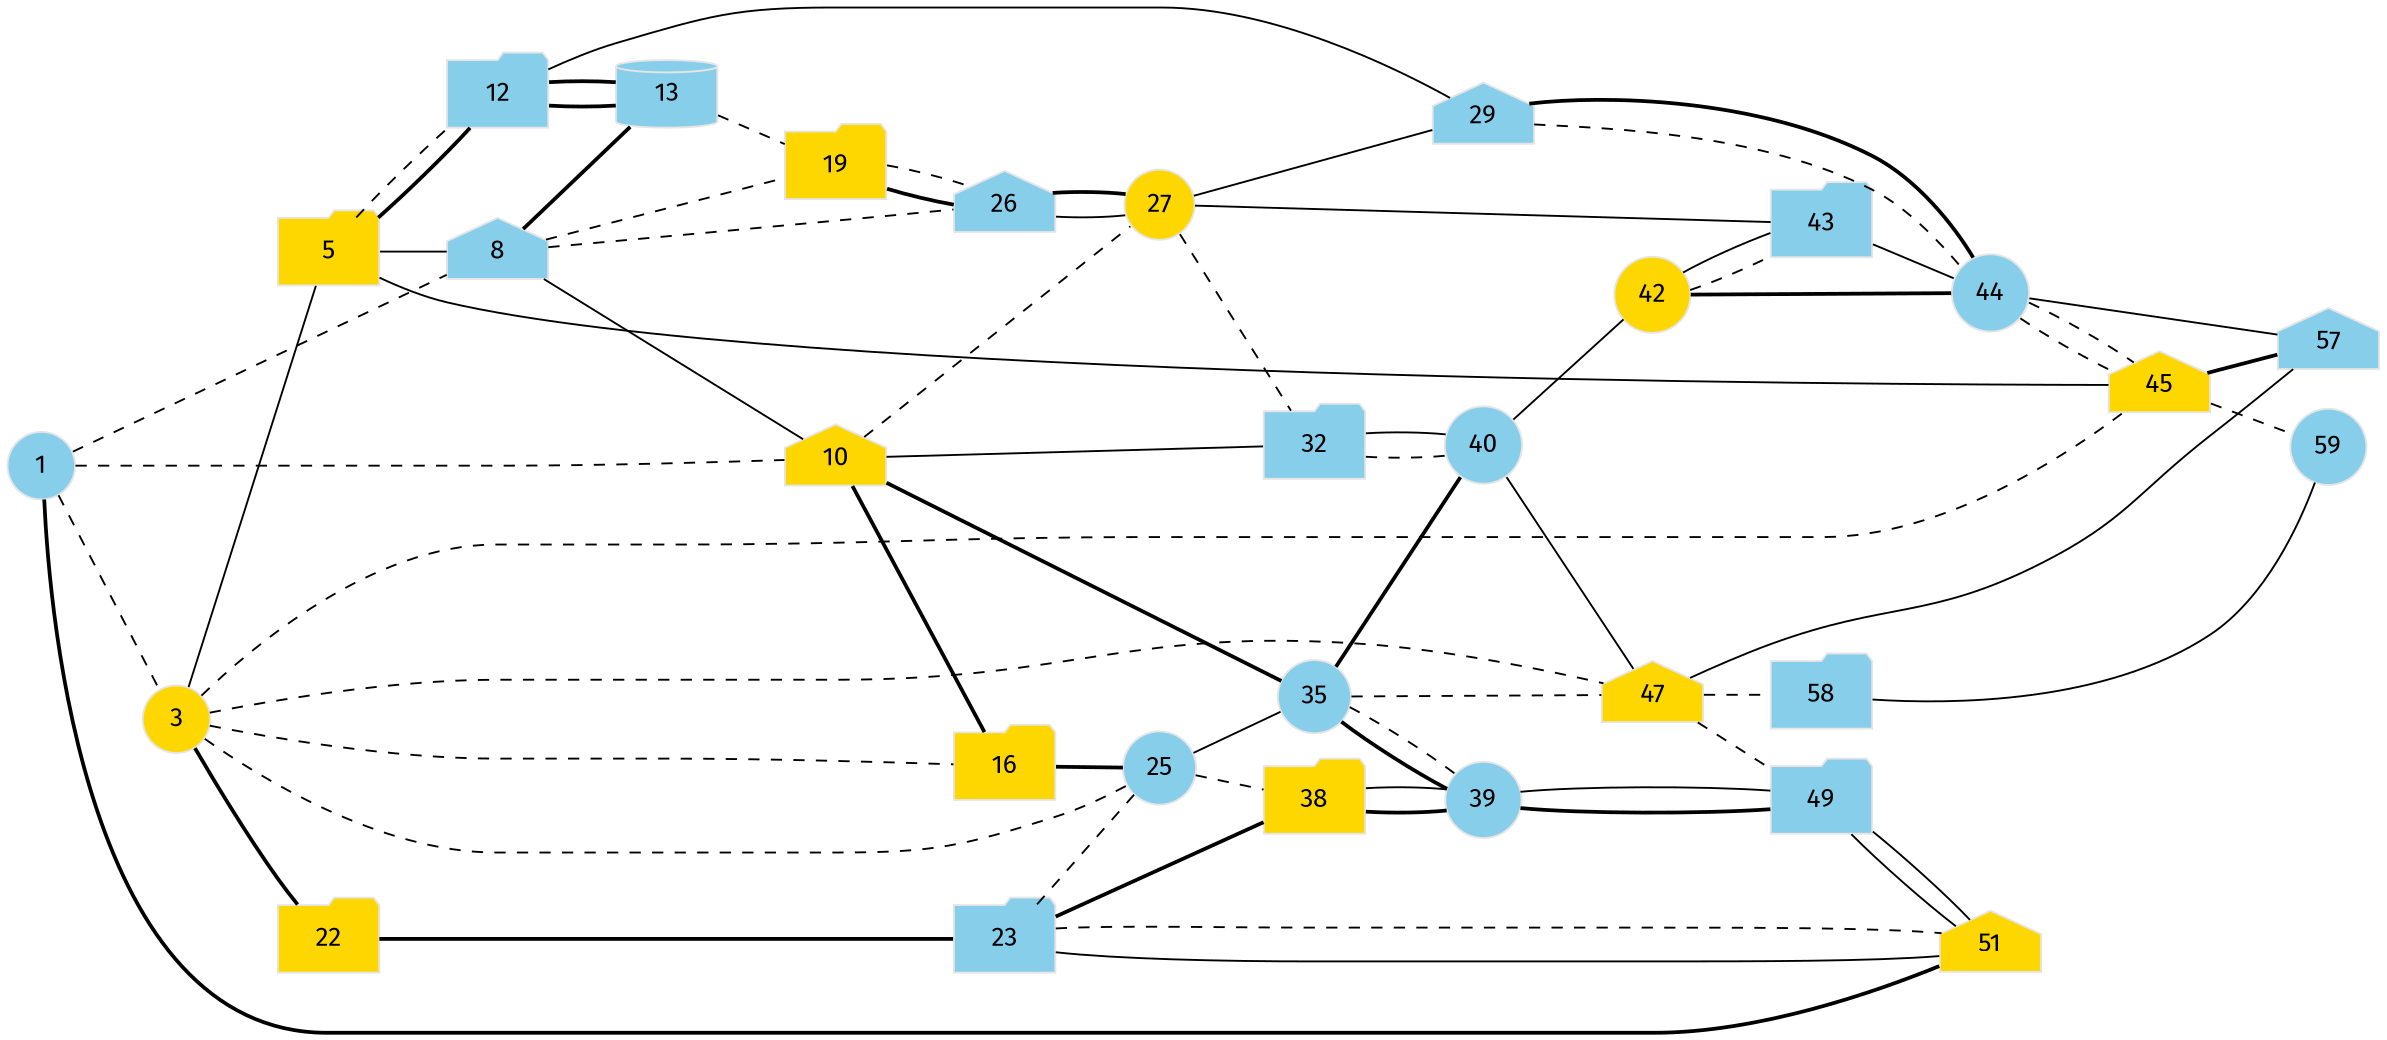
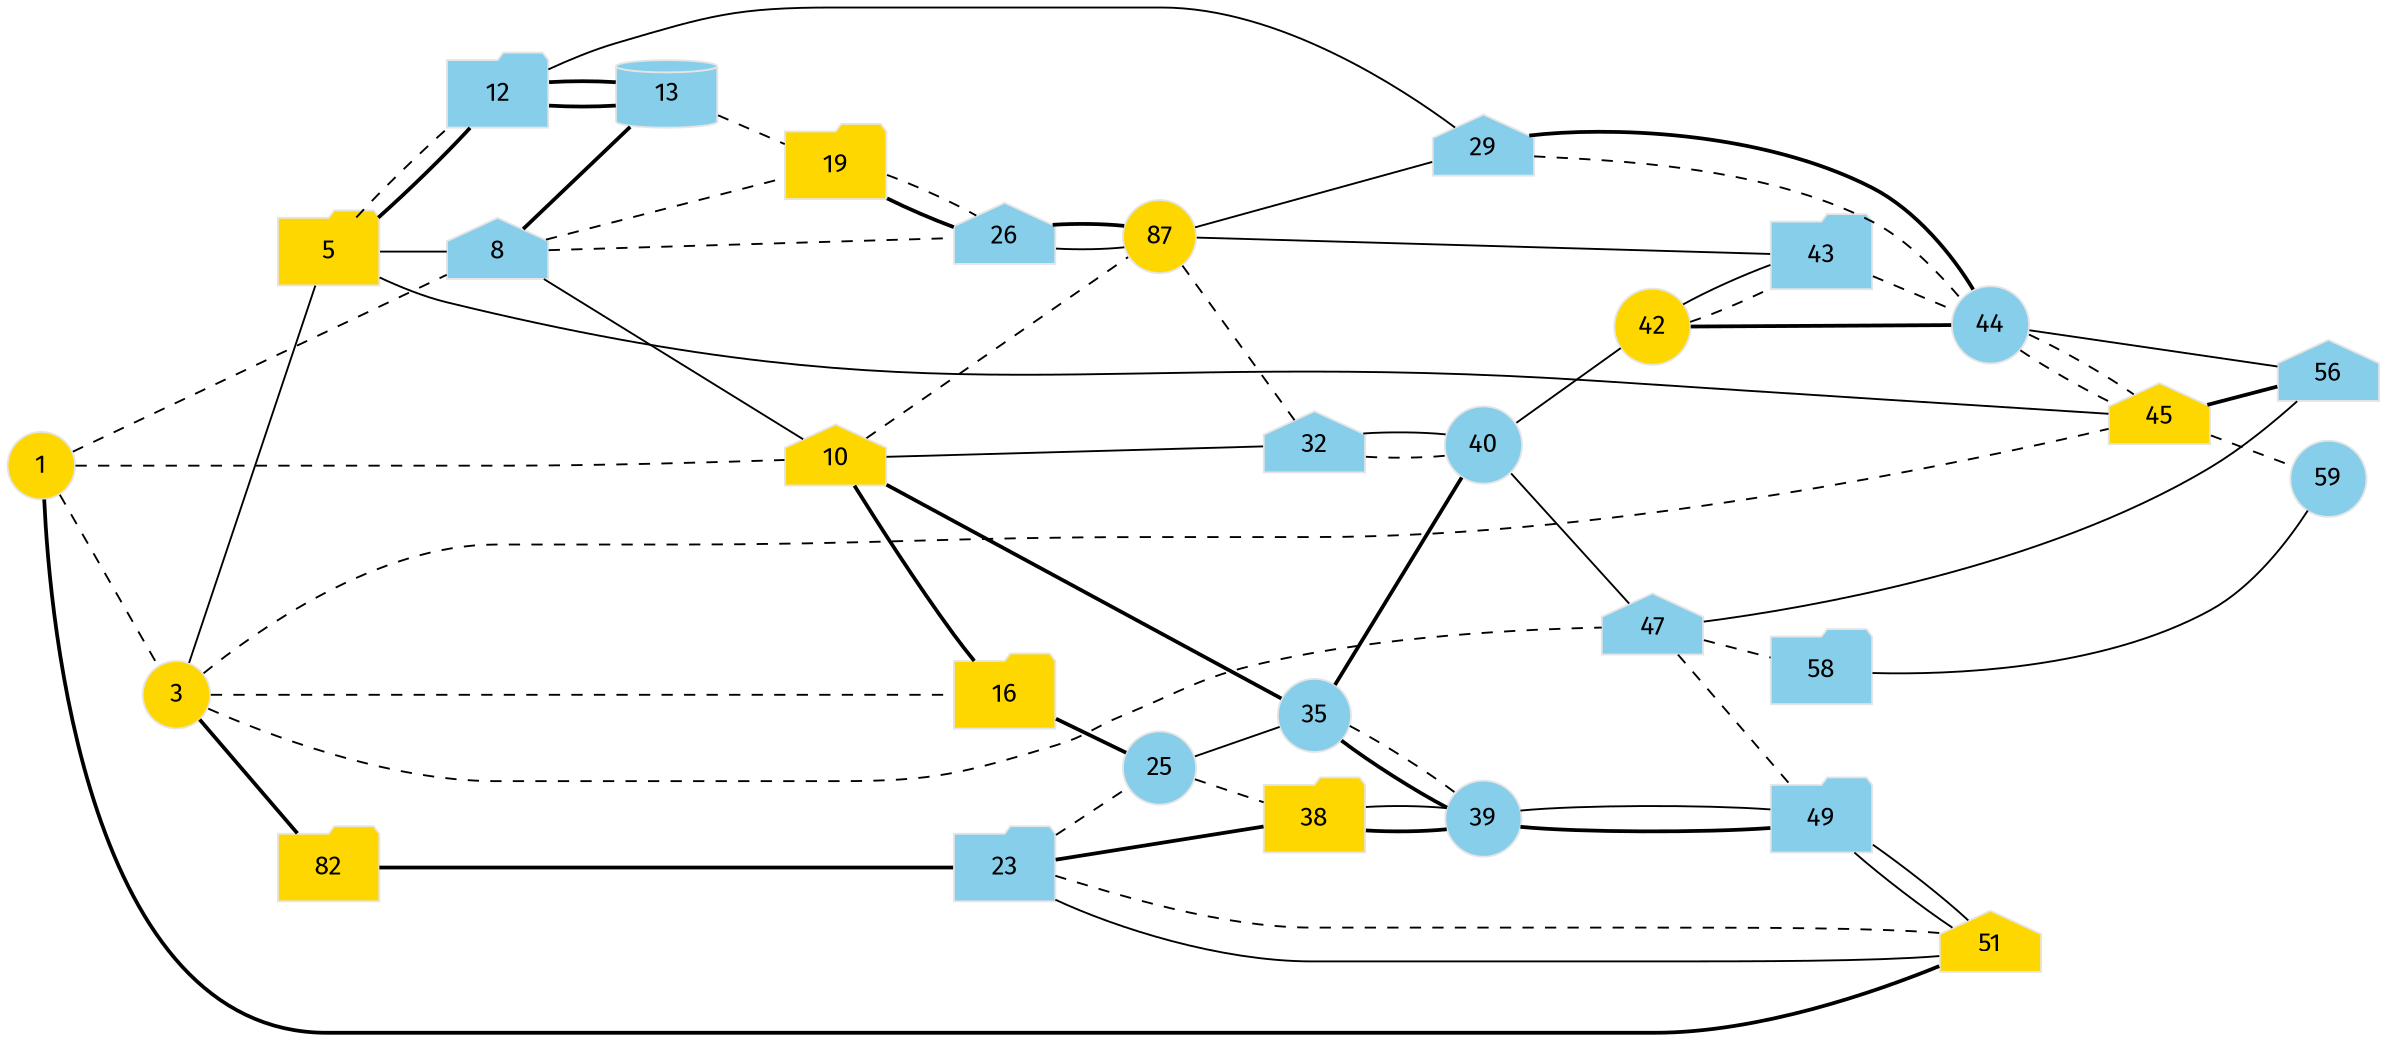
(1160, 205) -> (1160, 237)
(1913, 261) -> (1913, 293)
(2328, 342) -> (2328, 374)
(1314, 445) -> (1314, 445)
(41, 466) -> (41, 466)
(1652, 695) -> (1652, 627)
(1476, 696) -> none
(659, 853) -> none
(329, 939) -> (329, 868)
